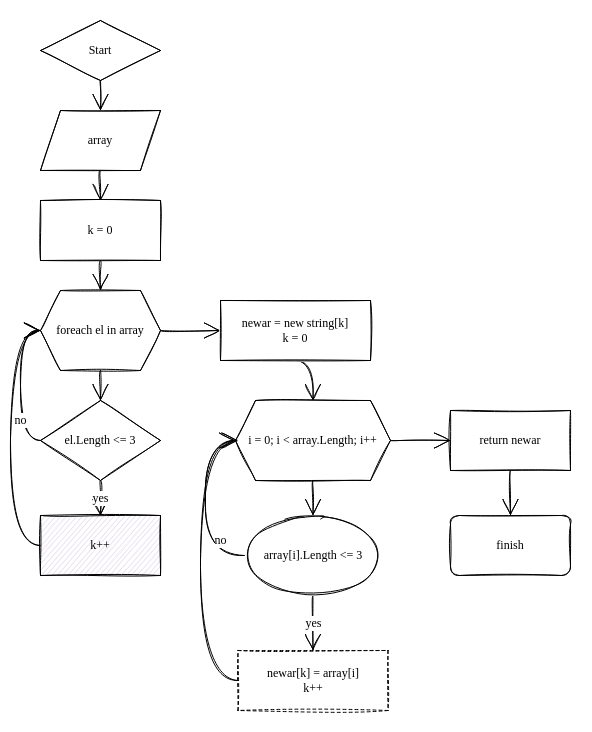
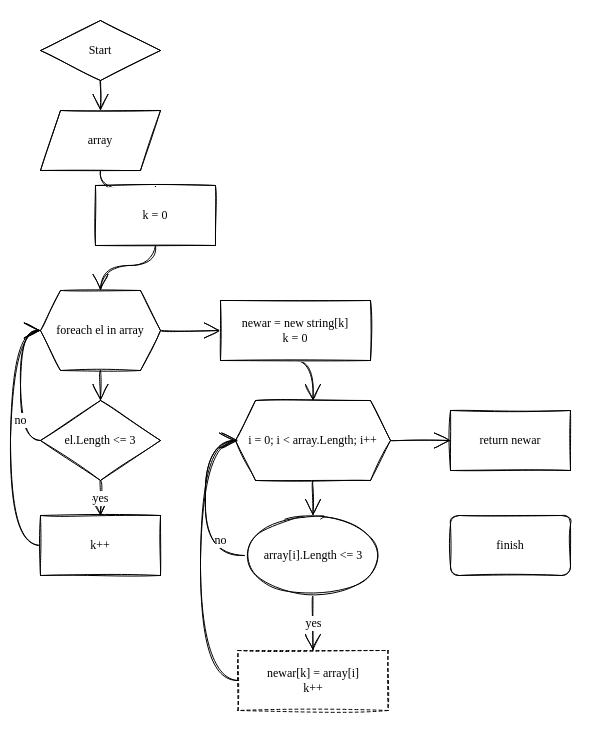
(101, 231) -> (156, 216)
(511, 494) -> none
(101, 546) -> (101, 546)
